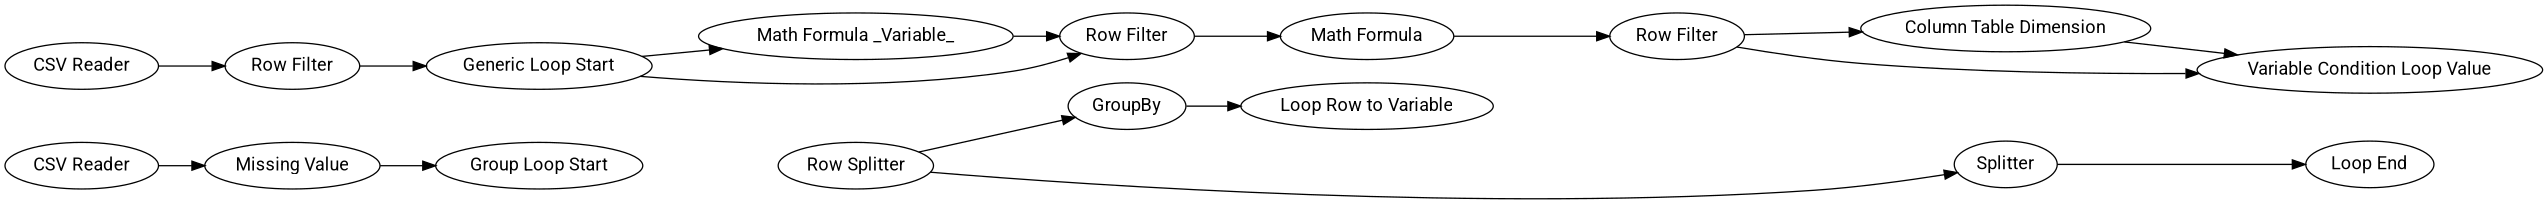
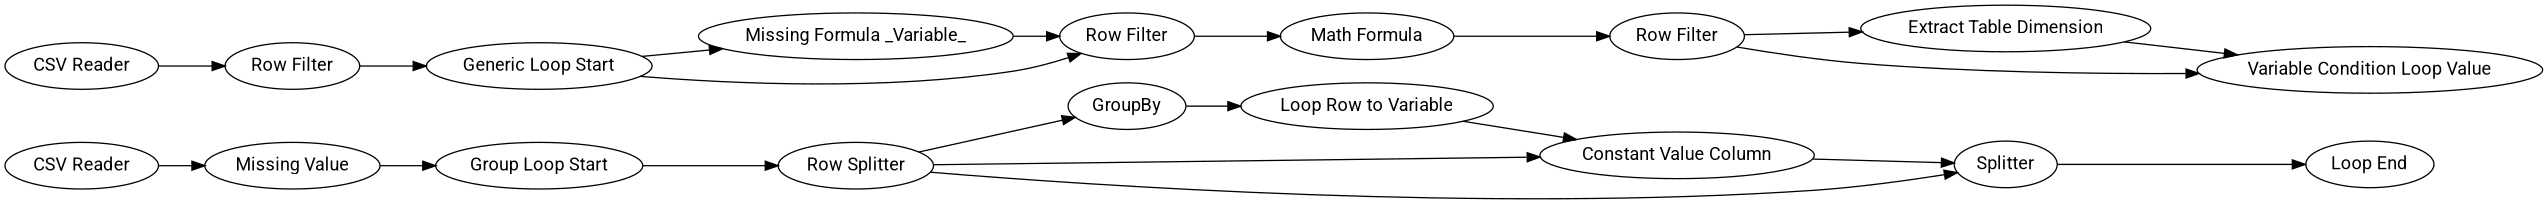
(2006, 28) -> (2006, 28)
(856, 36) -> (856, 36)
none -> (1677, 155)
none -> (704, 166)
